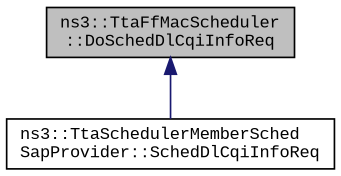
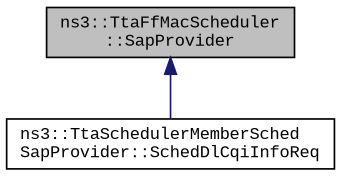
(171, 32) -> (171, 32)
